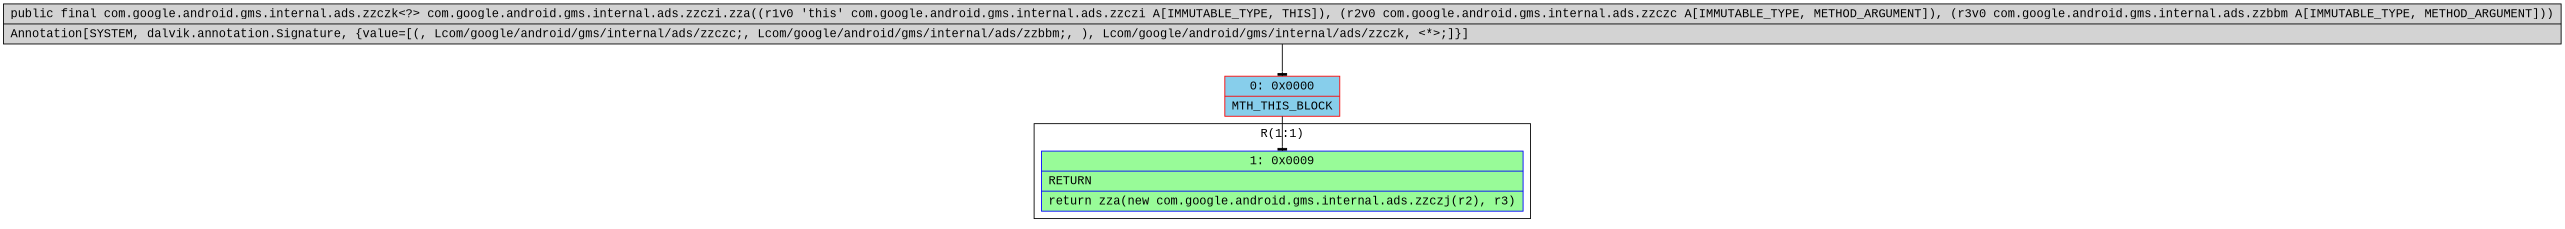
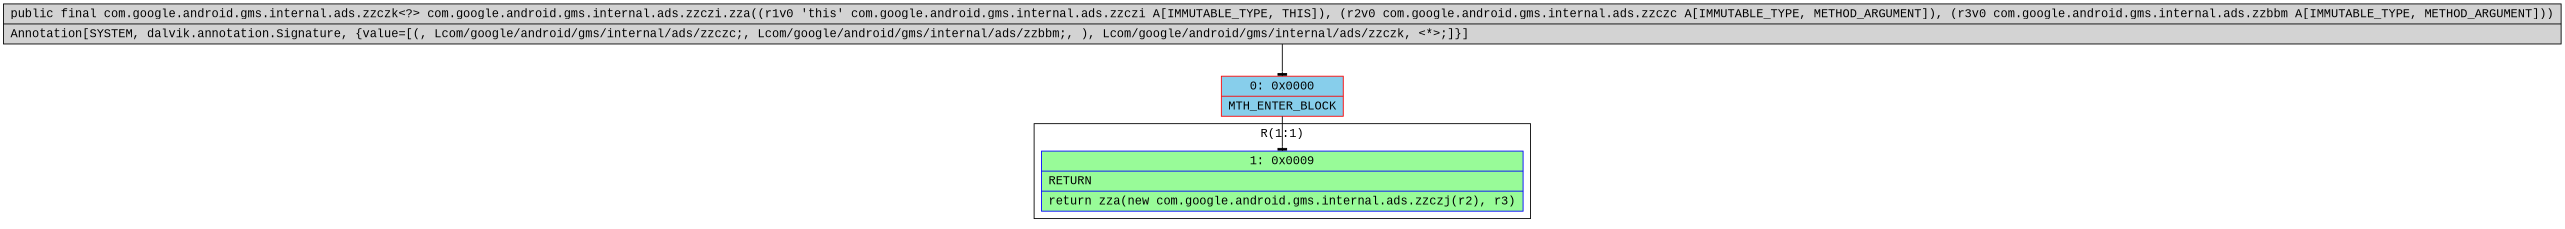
(1282, 106) -> (1282, 106)
